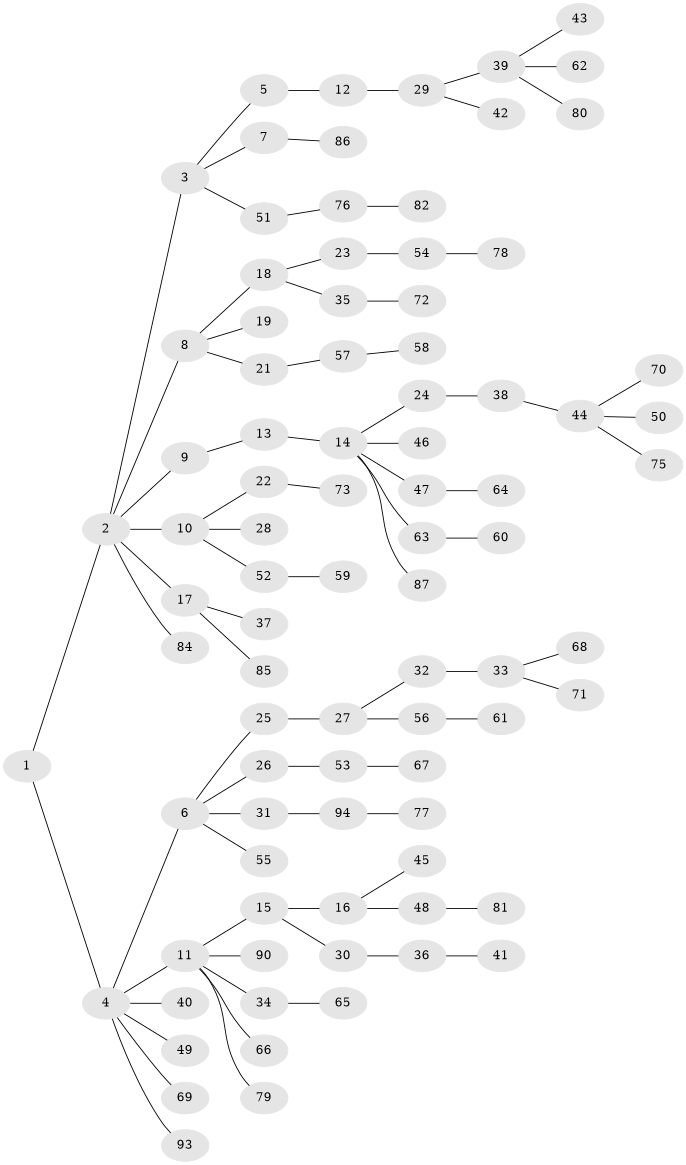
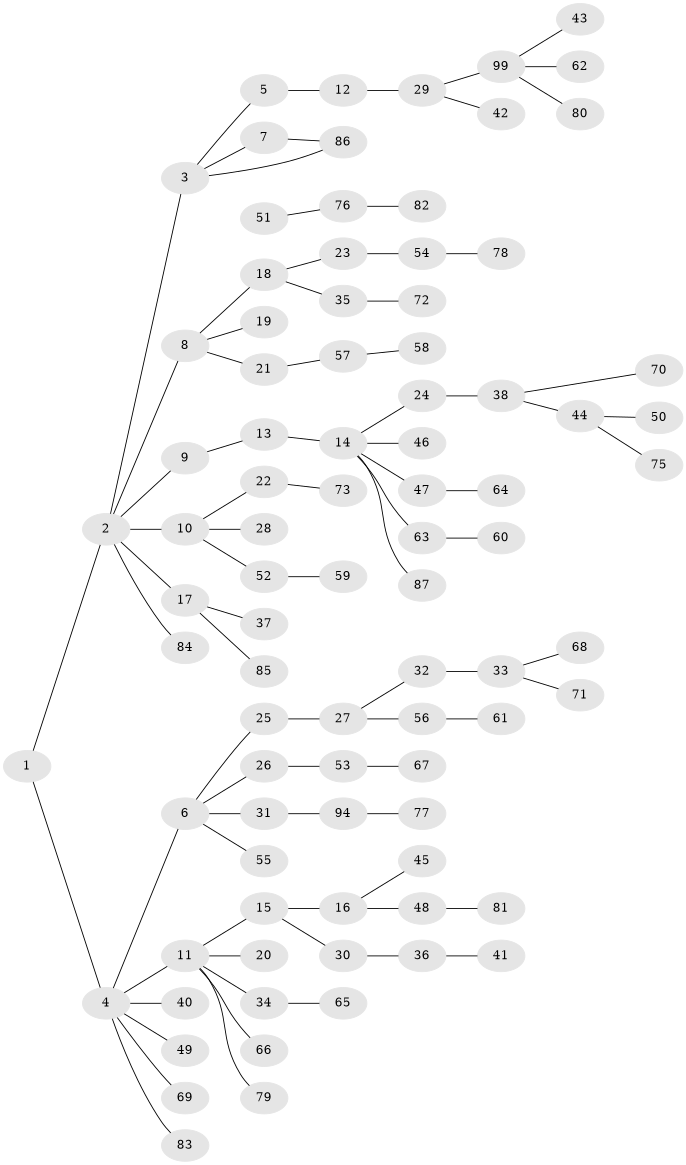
(501, 67) -> (501, 67)
(225, 198) -> (267, 166)
(620, 393) -> (580, 383)
(264, 956) -> (264, 956)
(185, 1146) -> (185, 1146)
